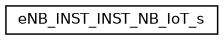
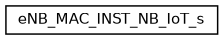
(112, 20) -> (112, 20)
